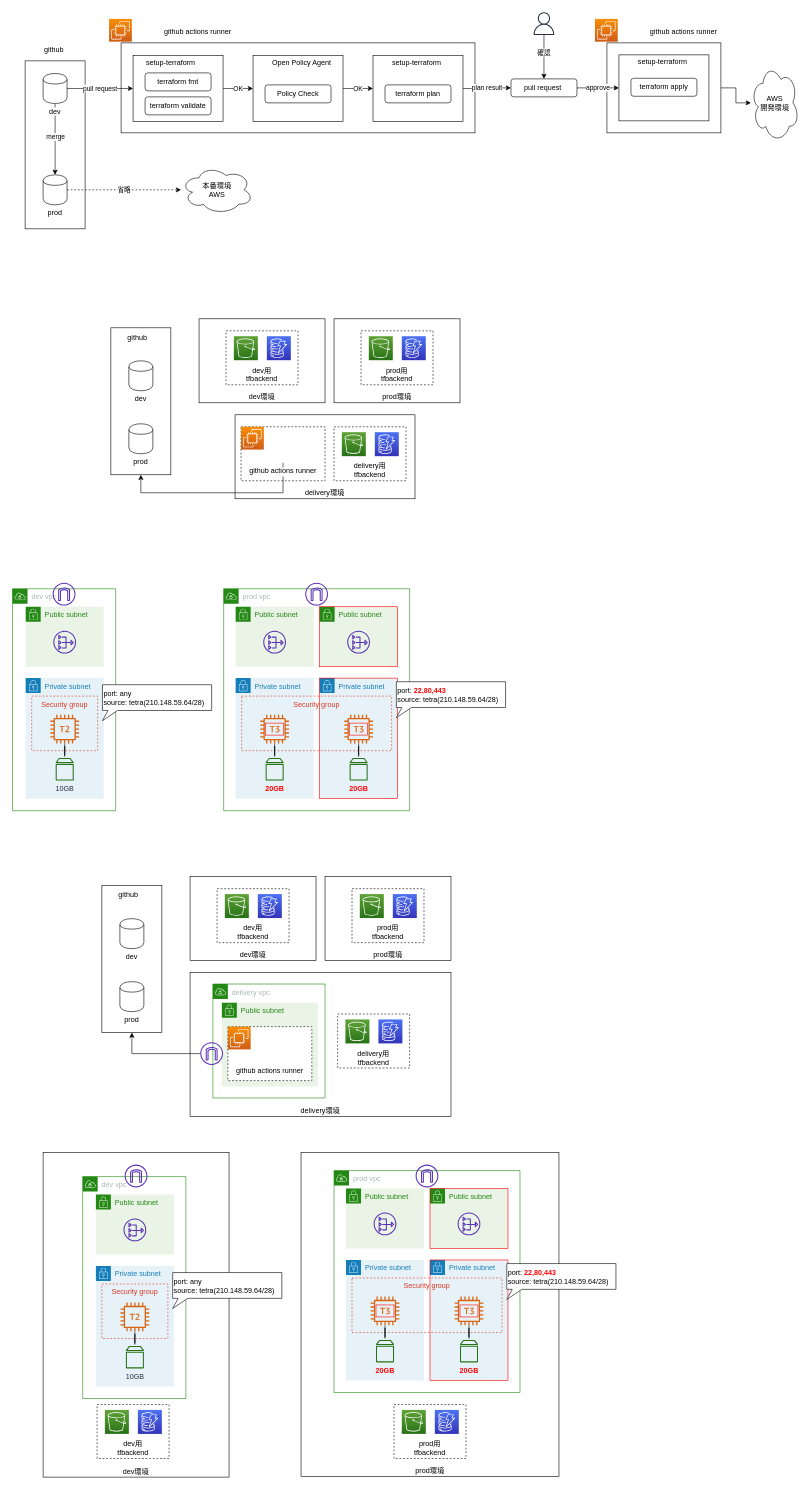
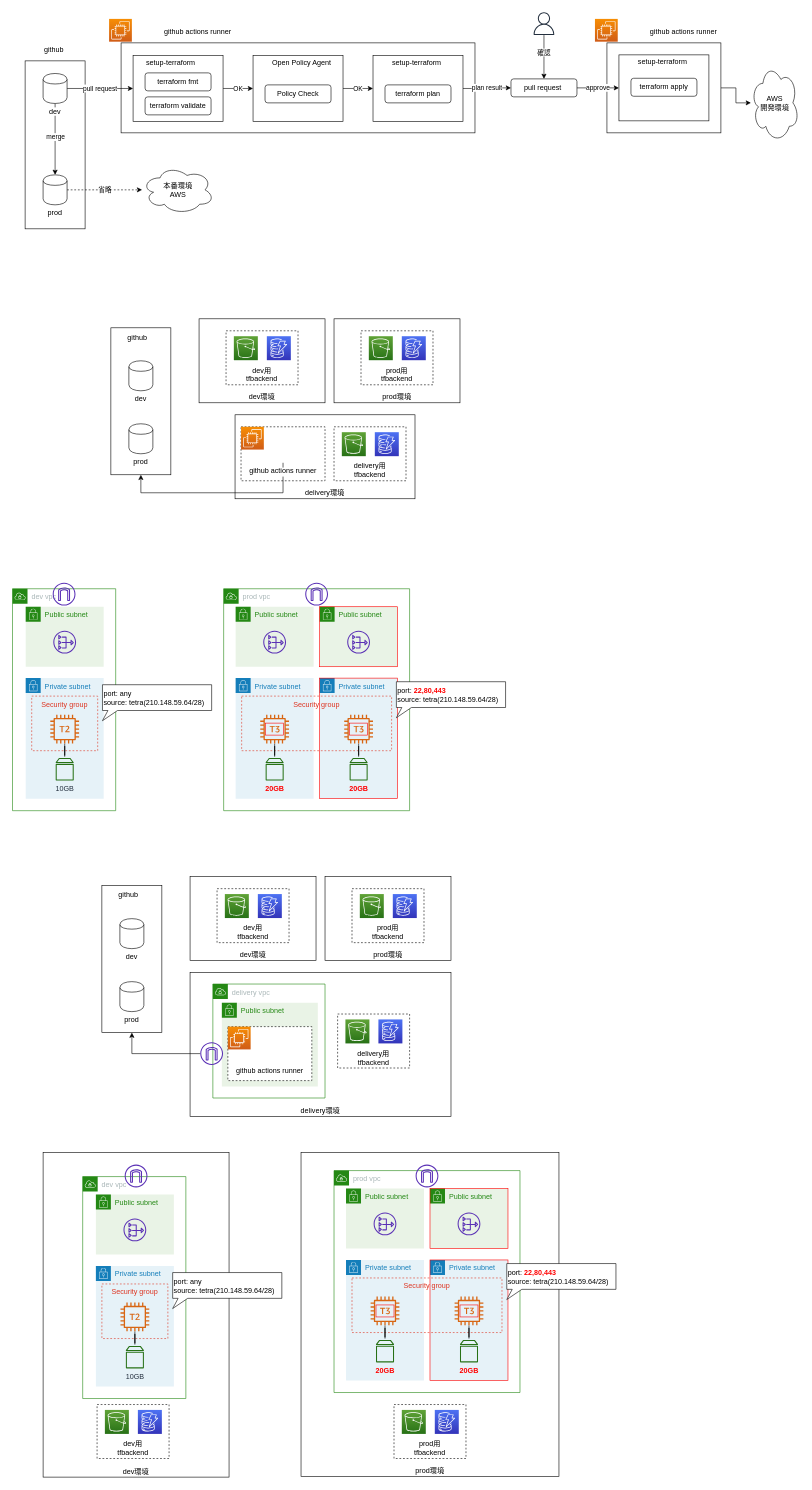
(217, 190) -> (178, 190)
